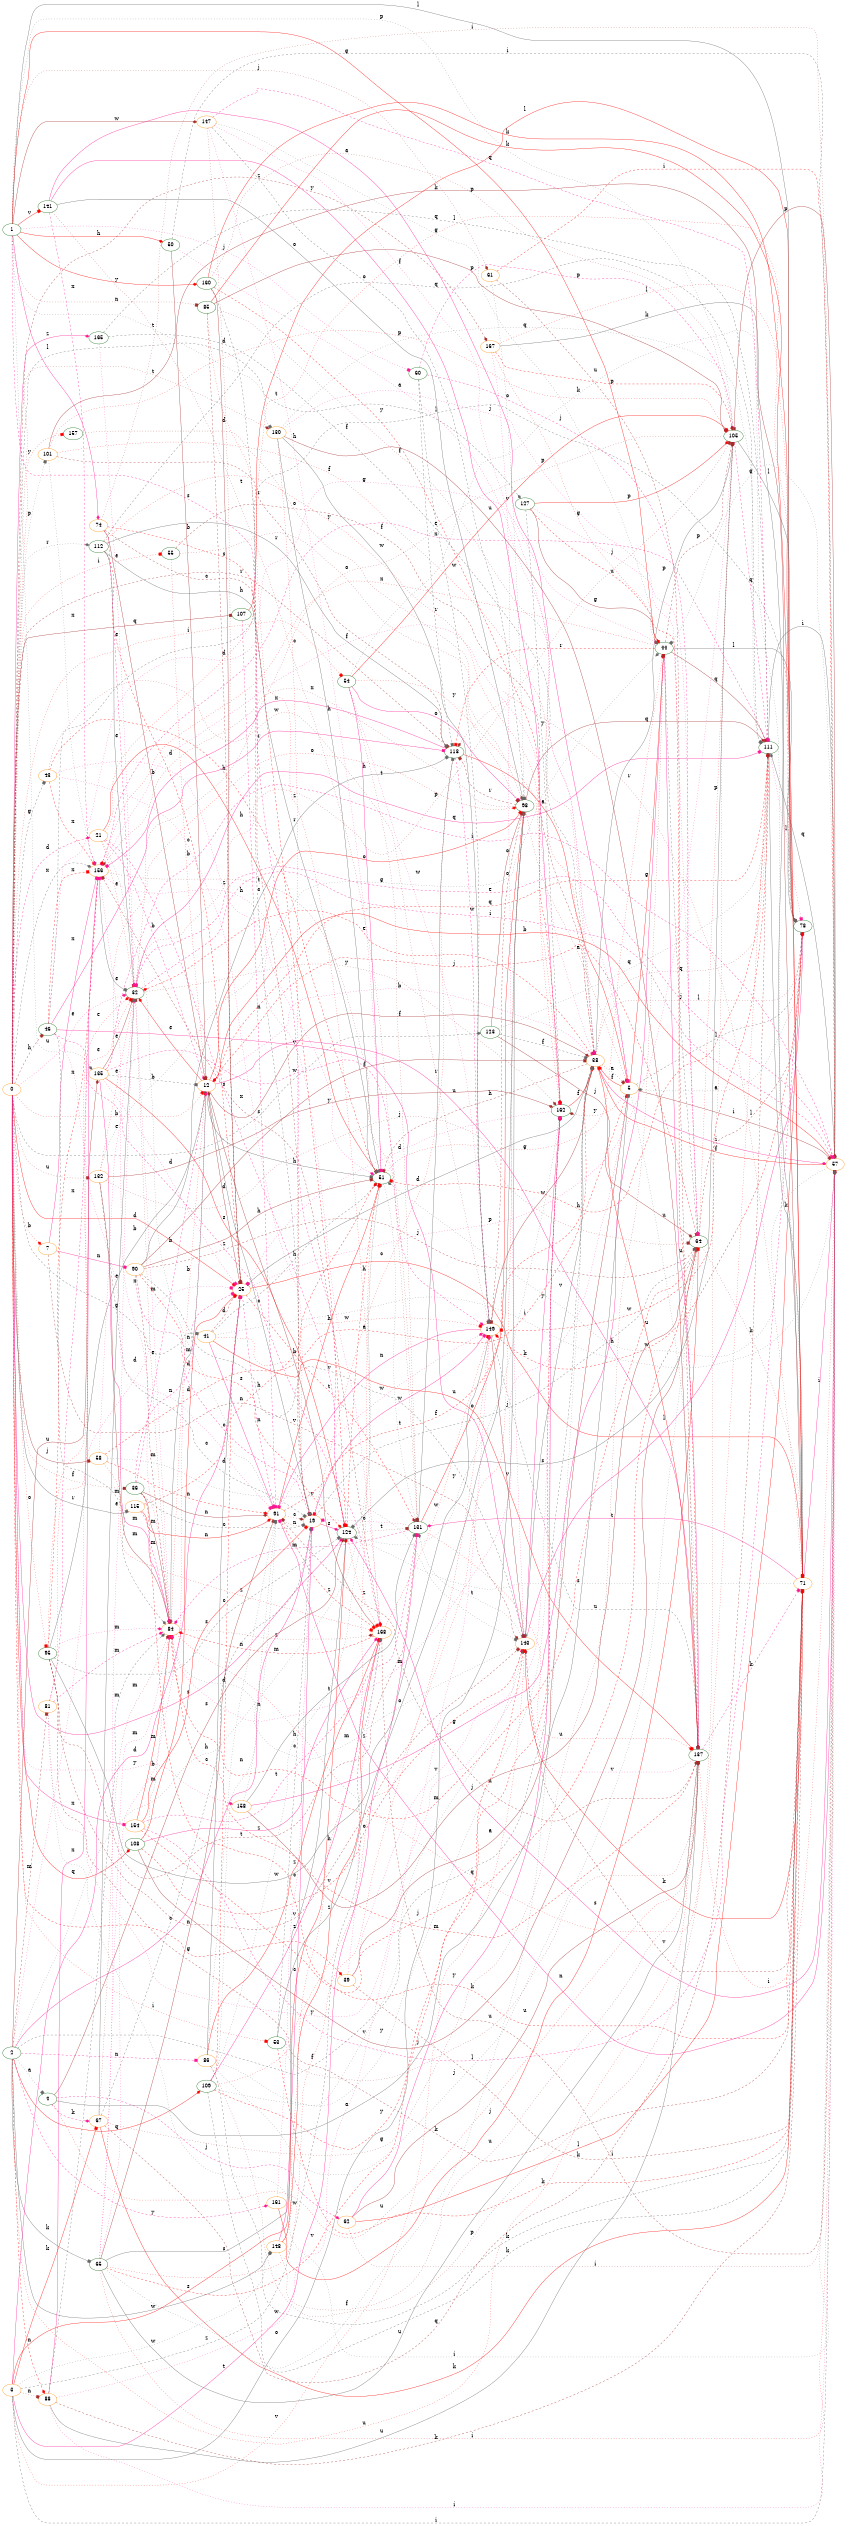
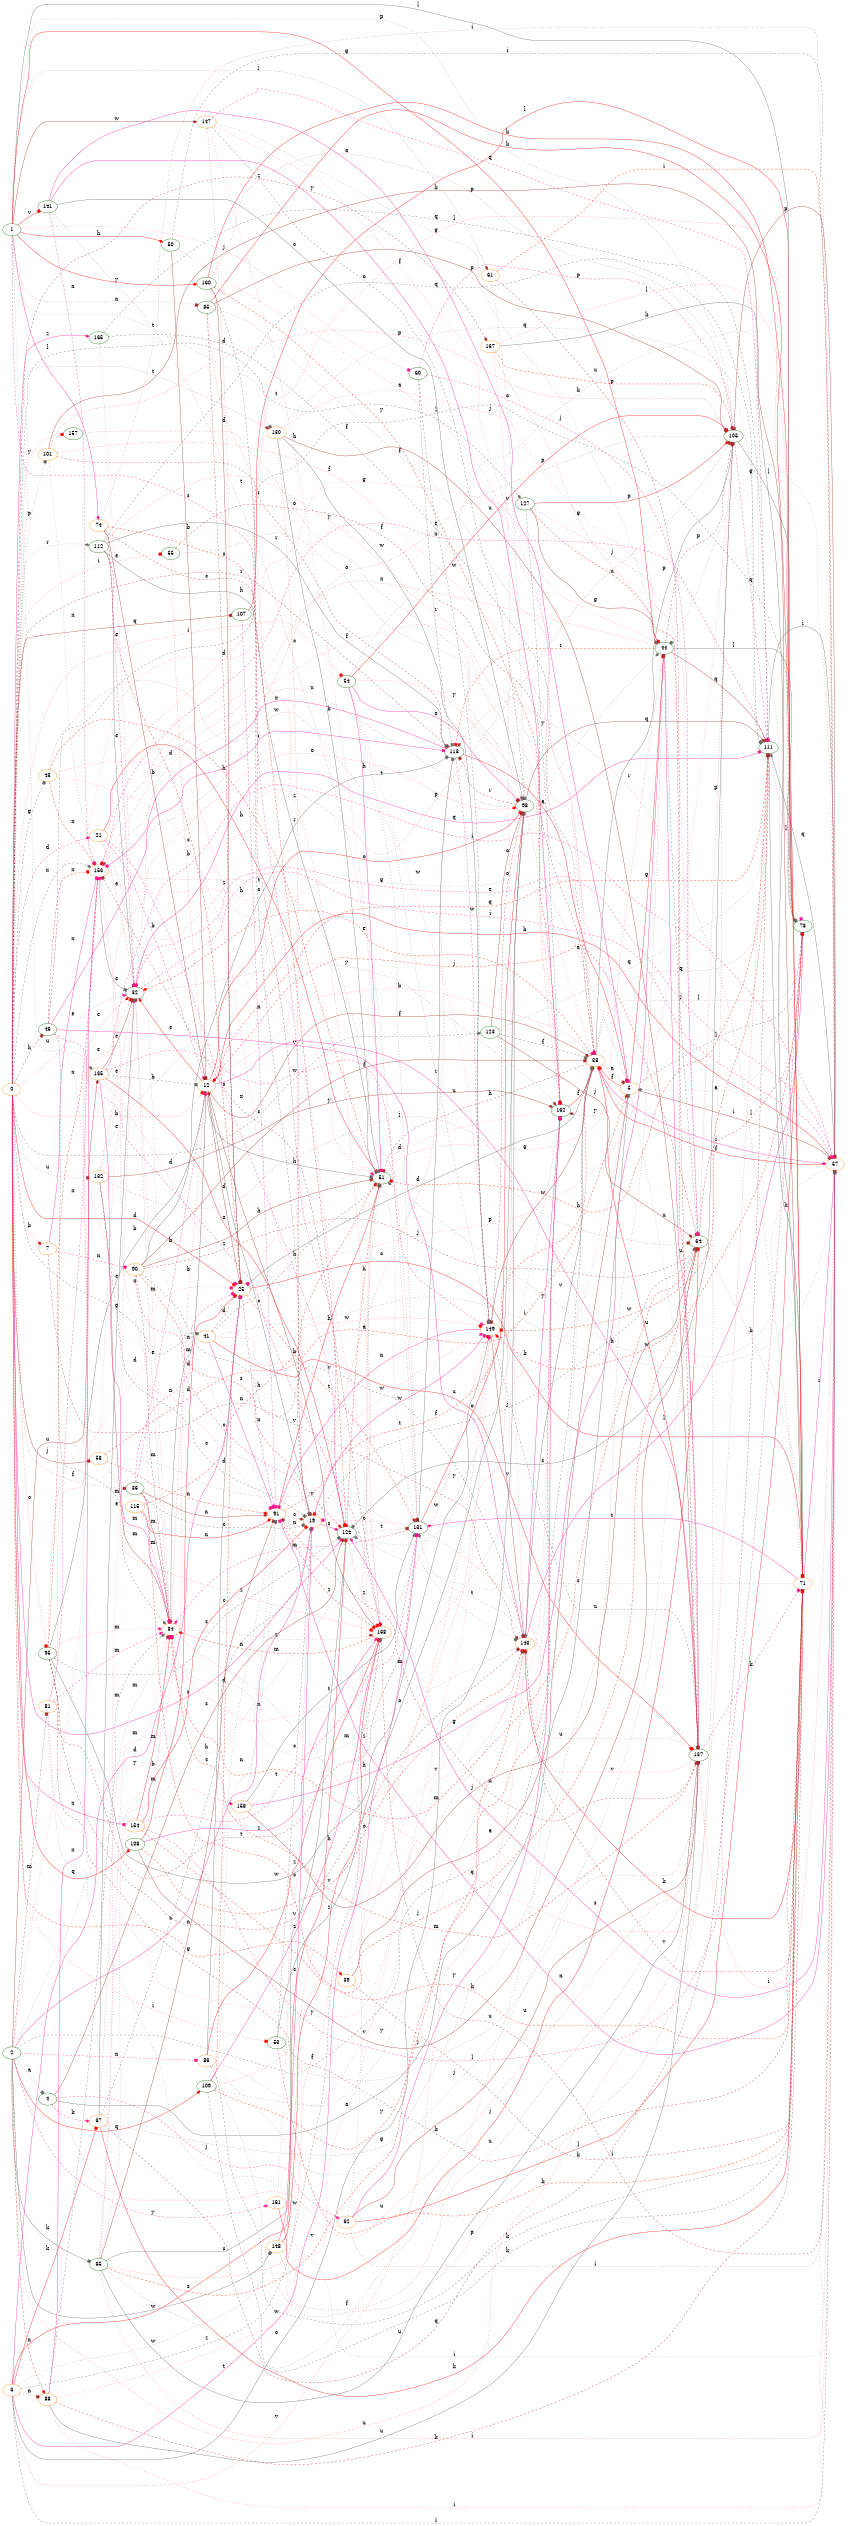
(91, 1259) -> (91, 1259)
(27, 1458) -> none
(344, 1645) -> (366, 1779)
